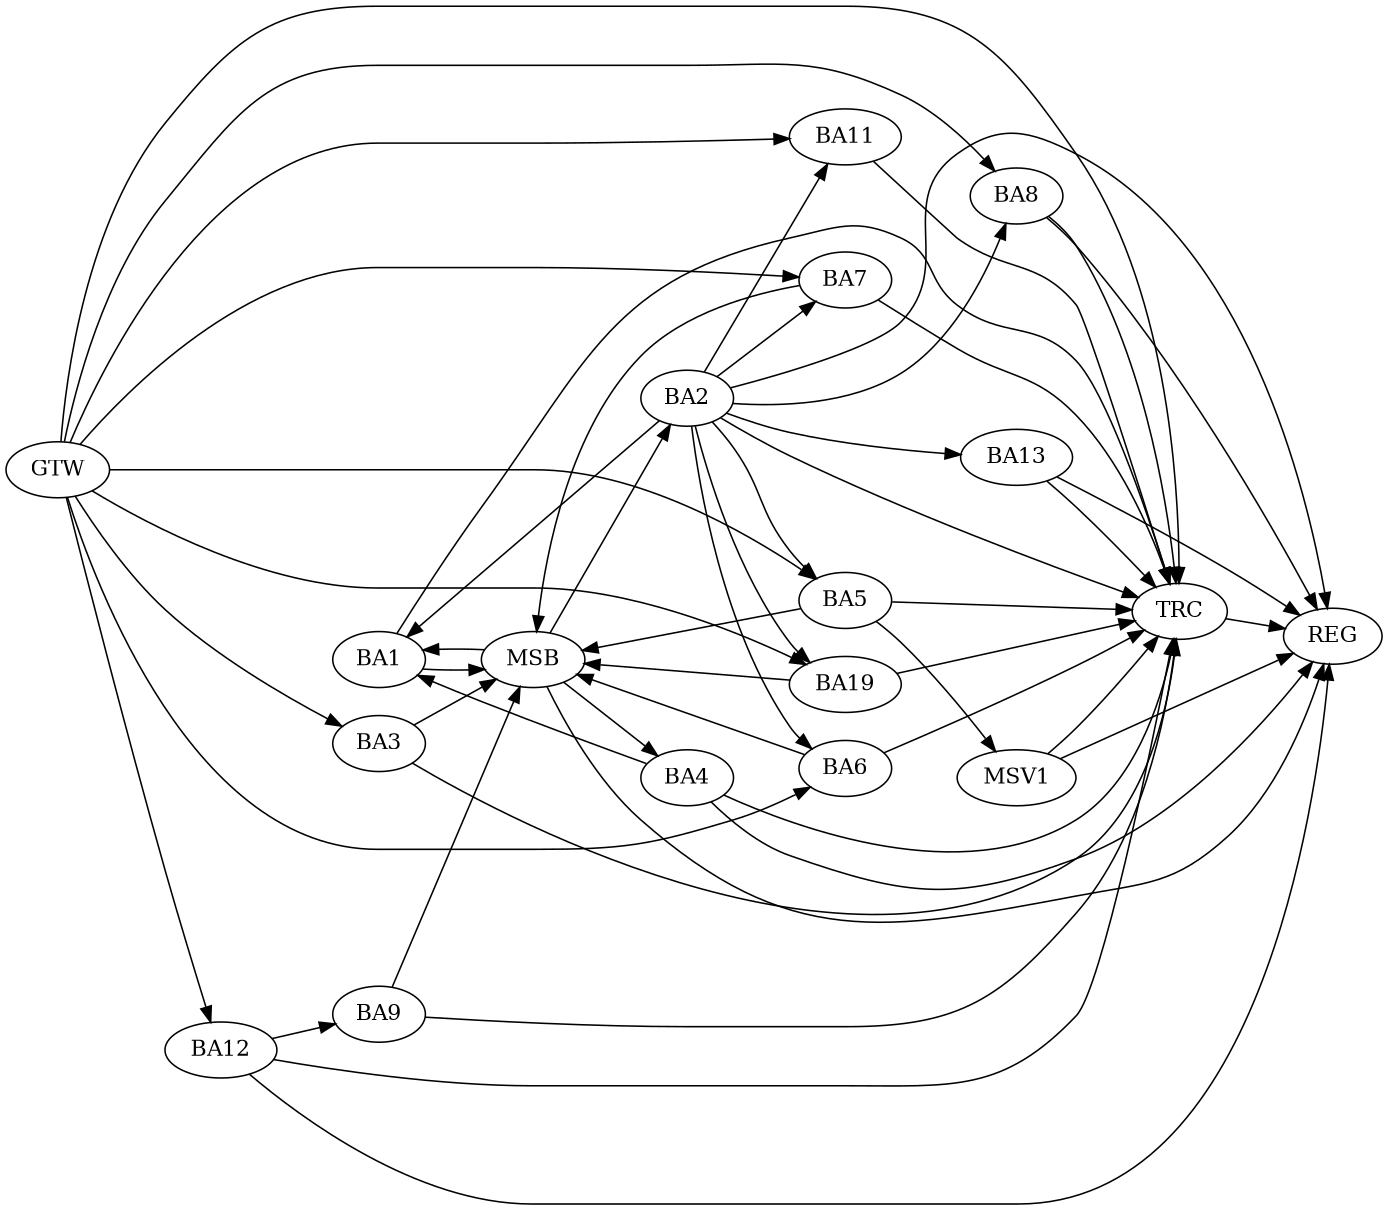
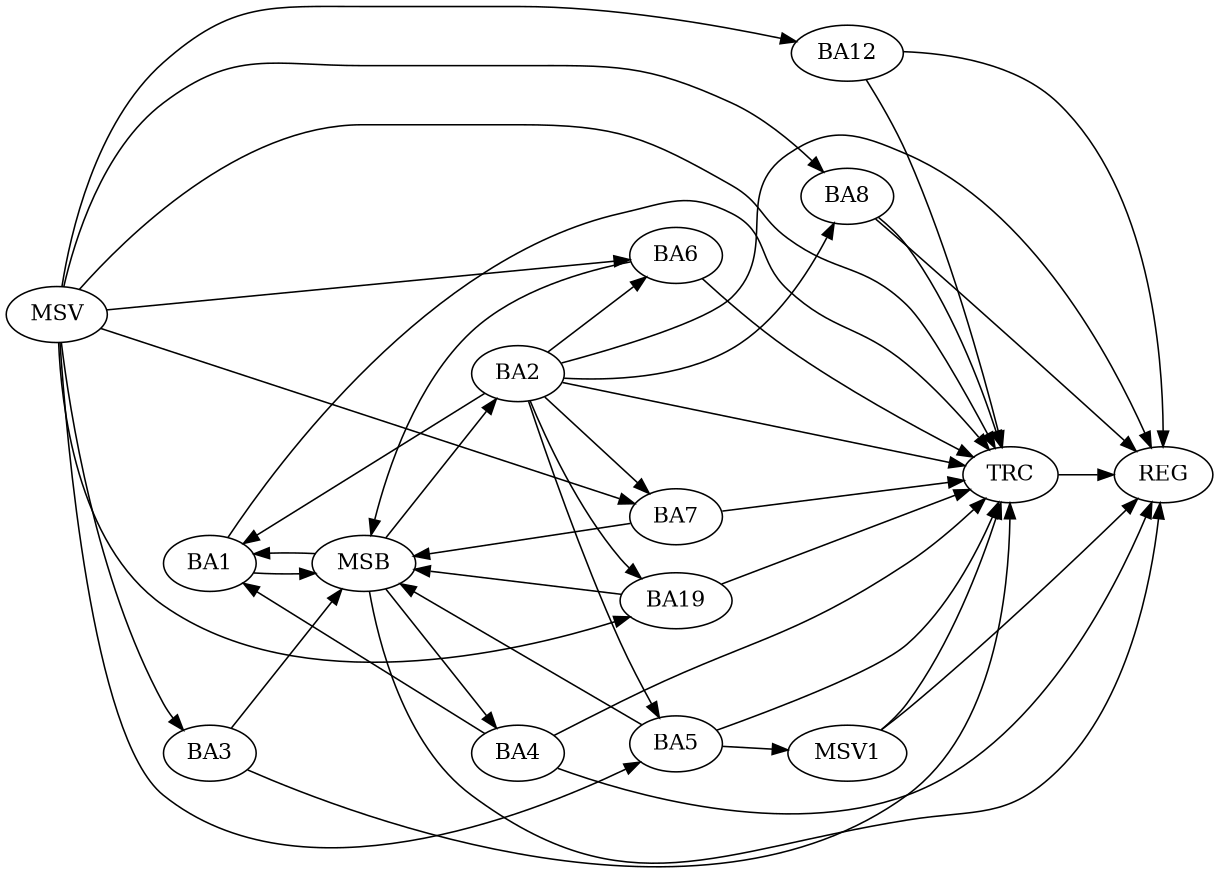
(845, 137) -> none
(1017, 457) -> none
(58, 470) -> (57, 315)
(379, 1014) -> none
